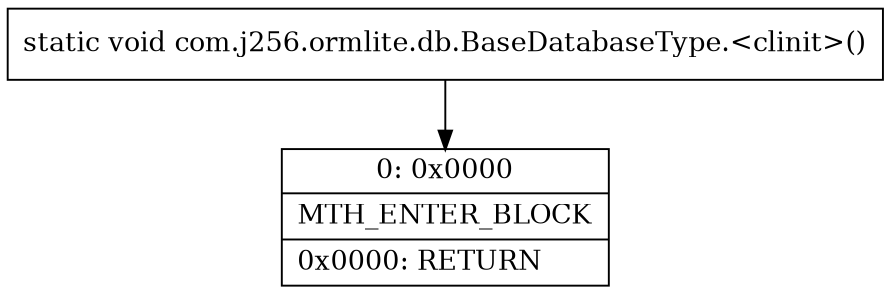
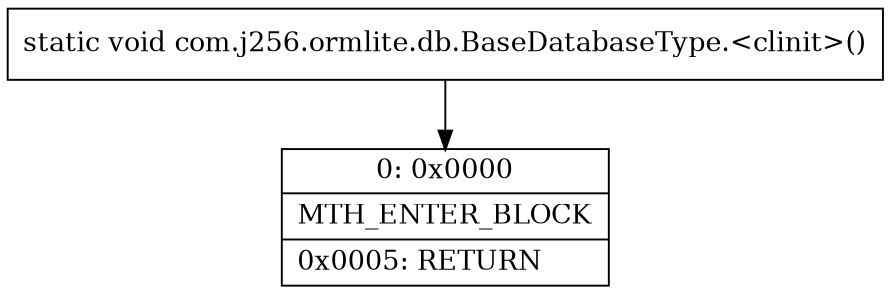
(433, 262) -> (433, 262)
